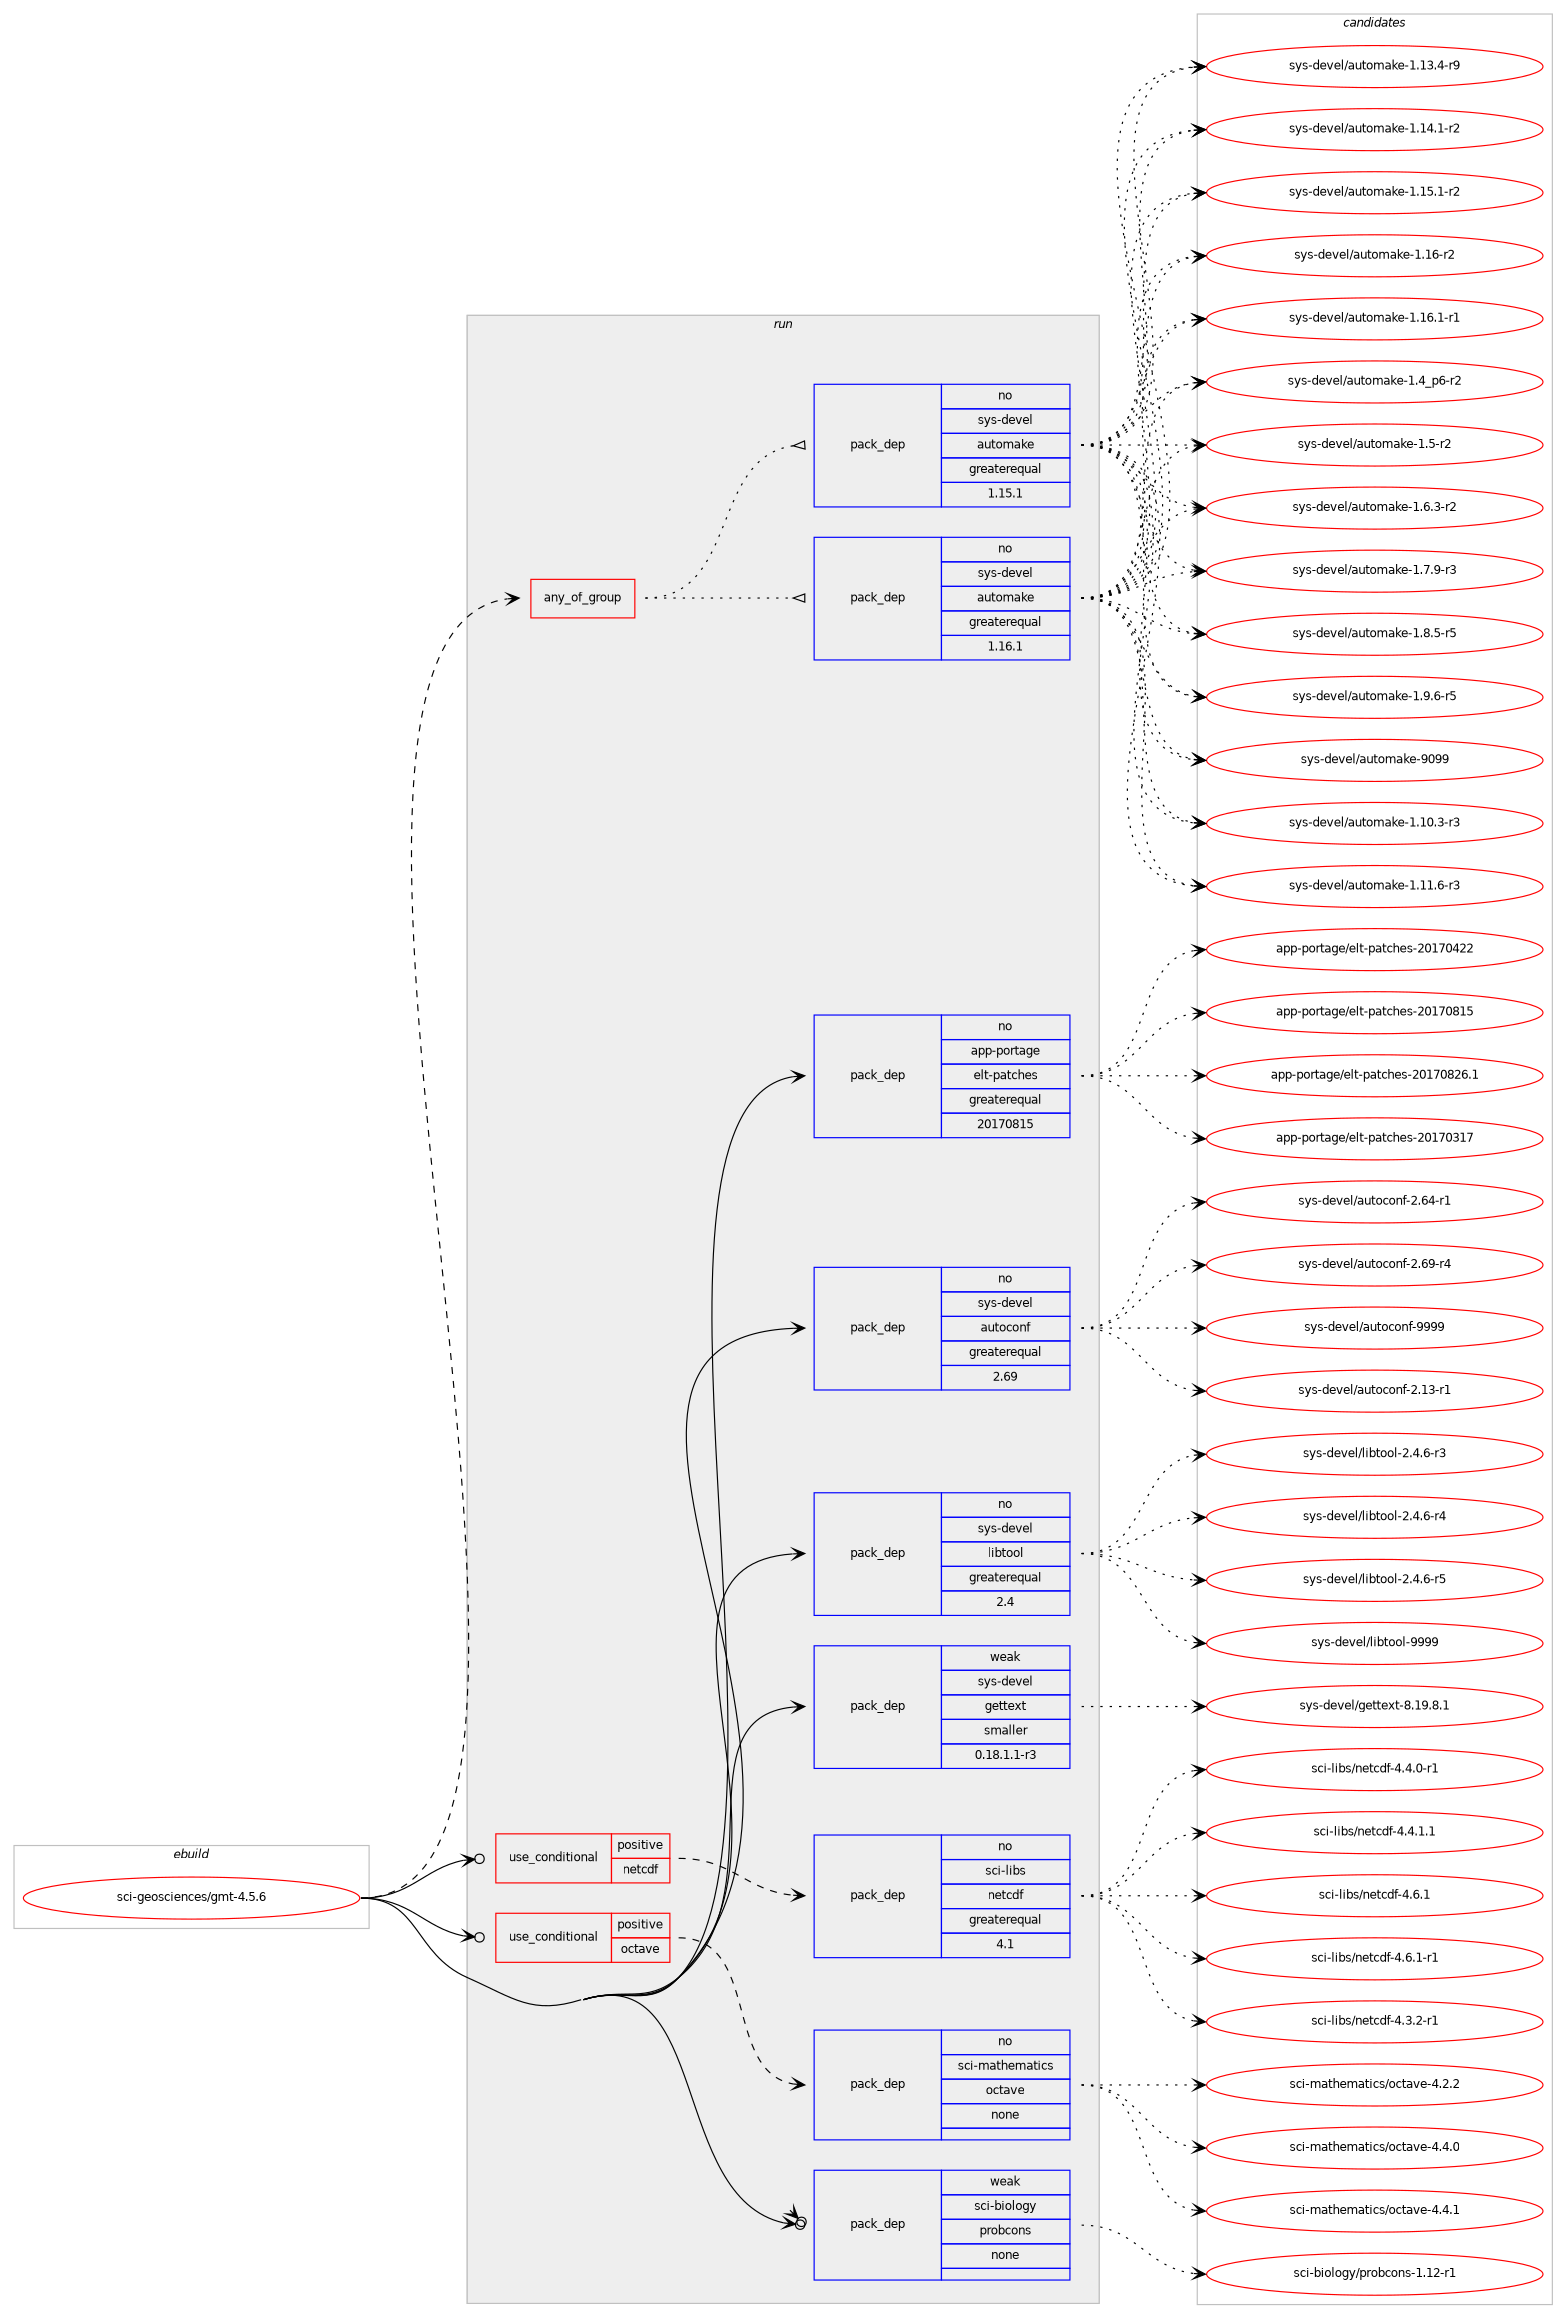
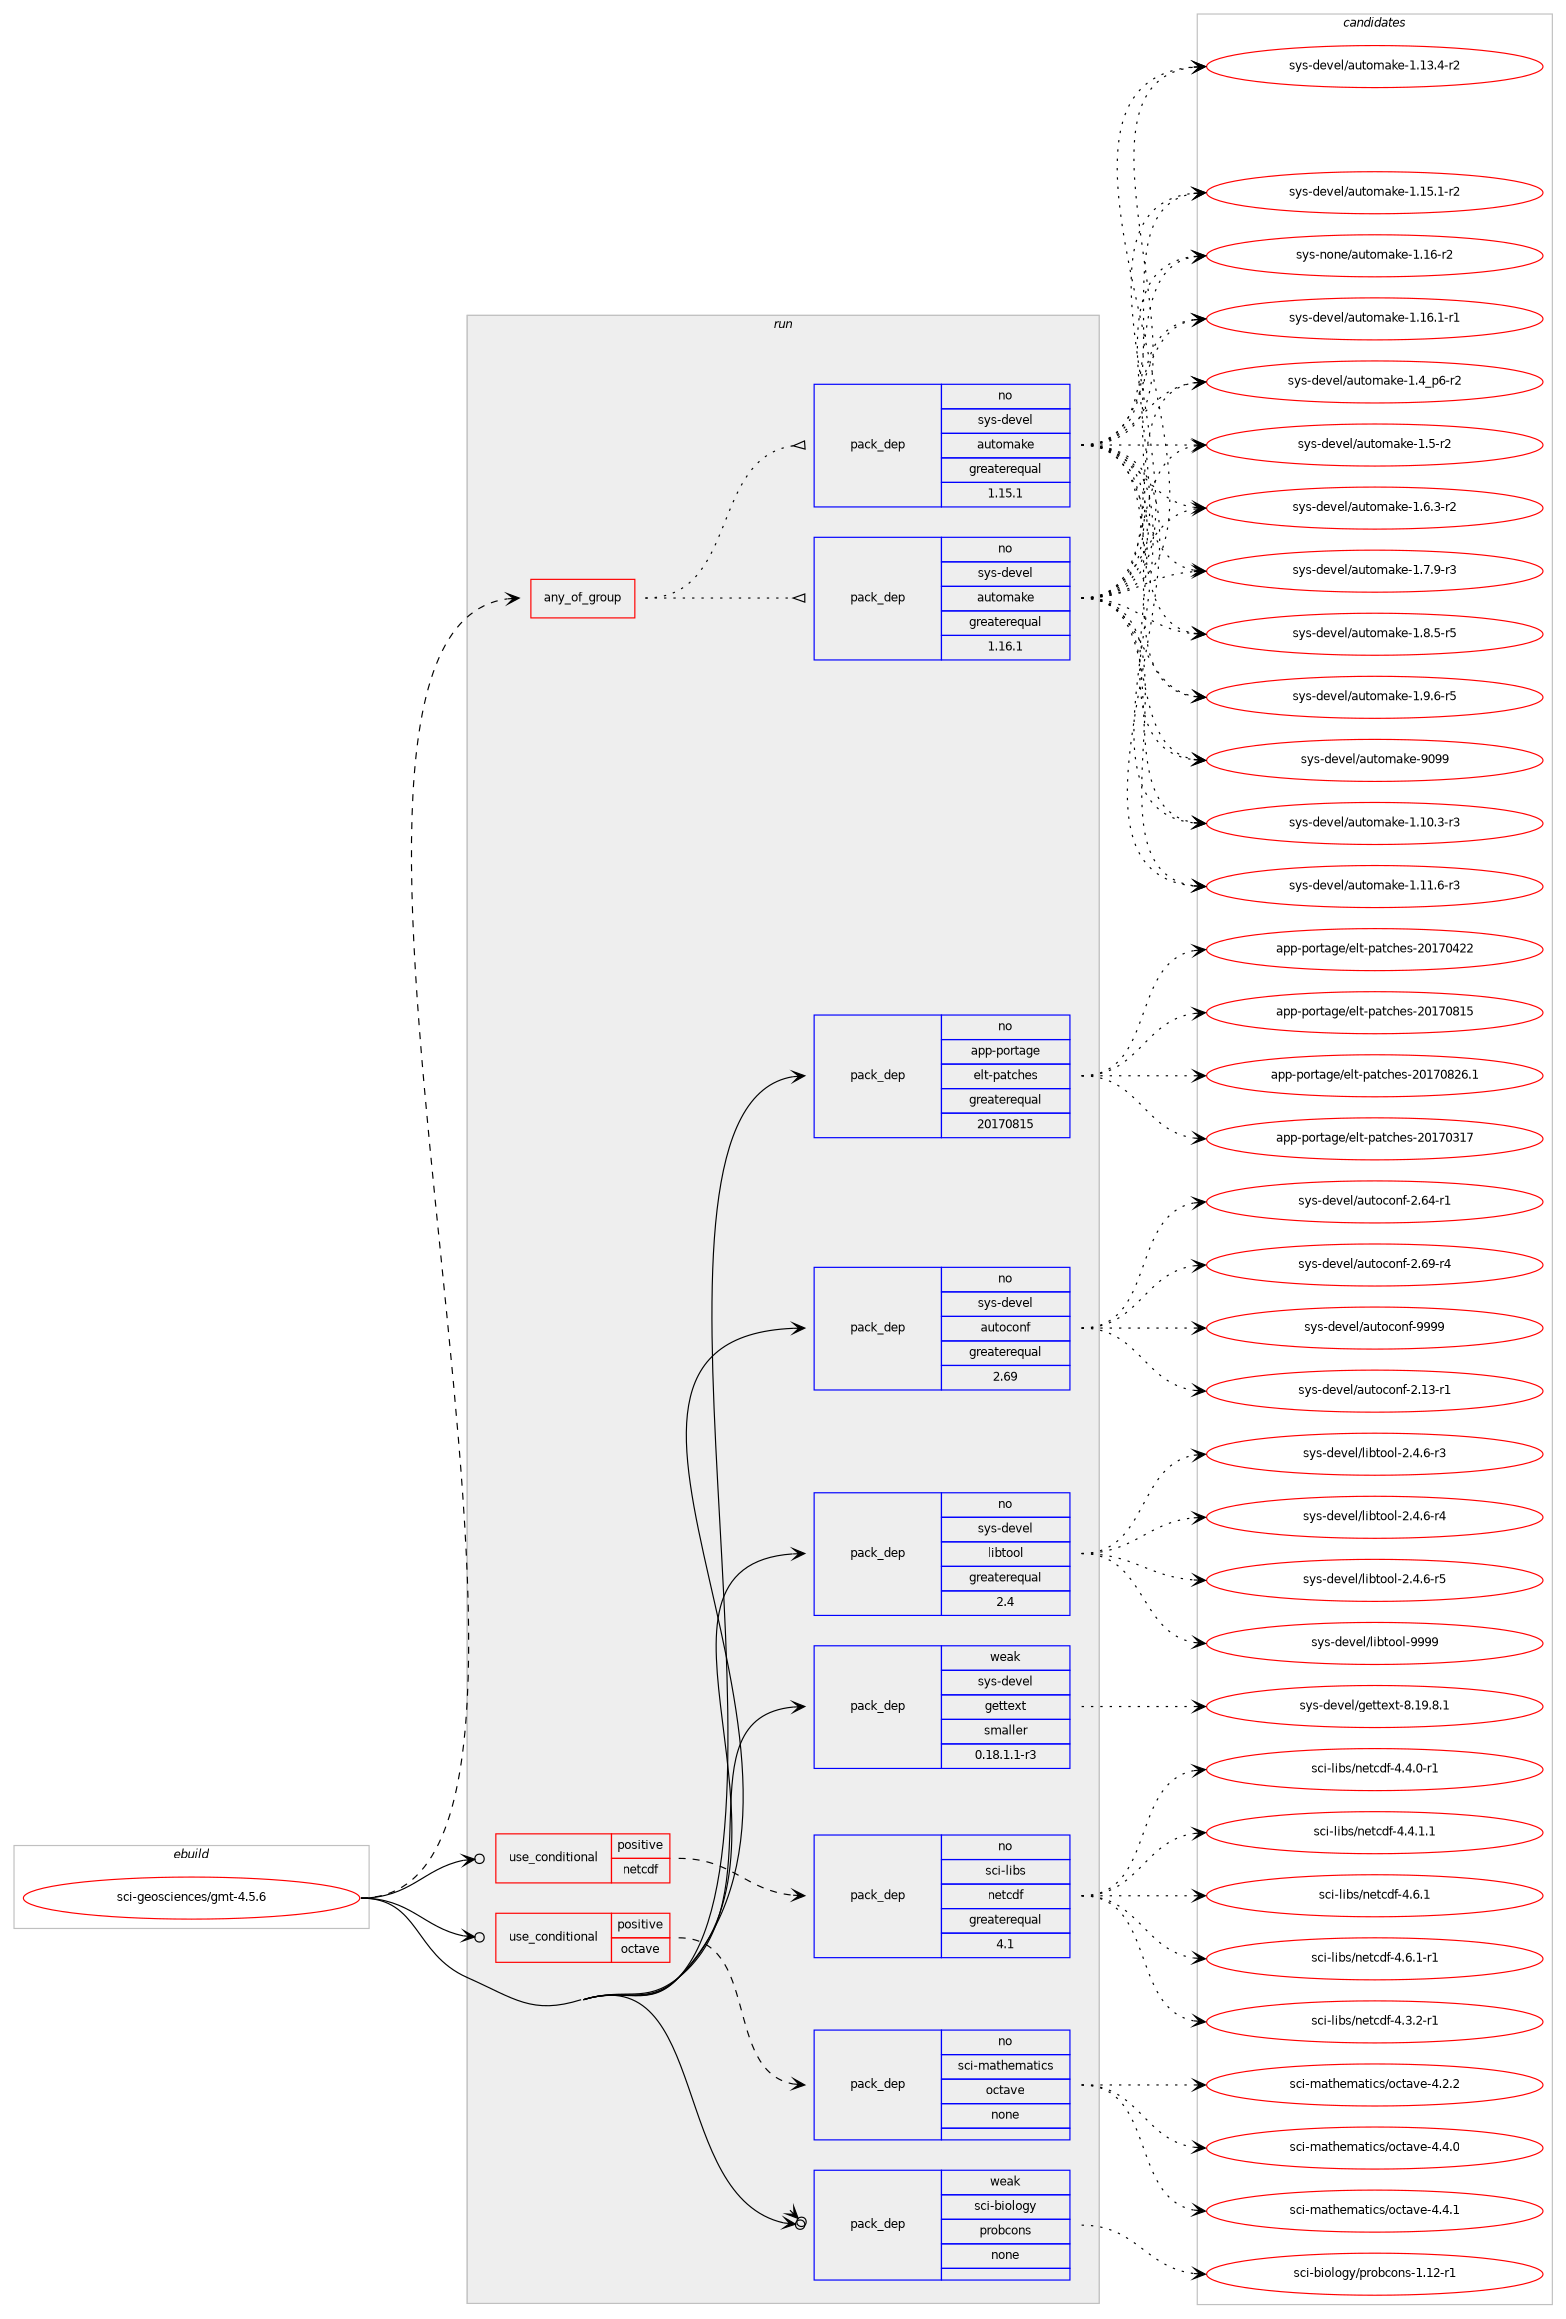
(1375, 67) -> (1375, 67)
(1375, 130) -> none
(1375, 256) -> (1375, 256)
